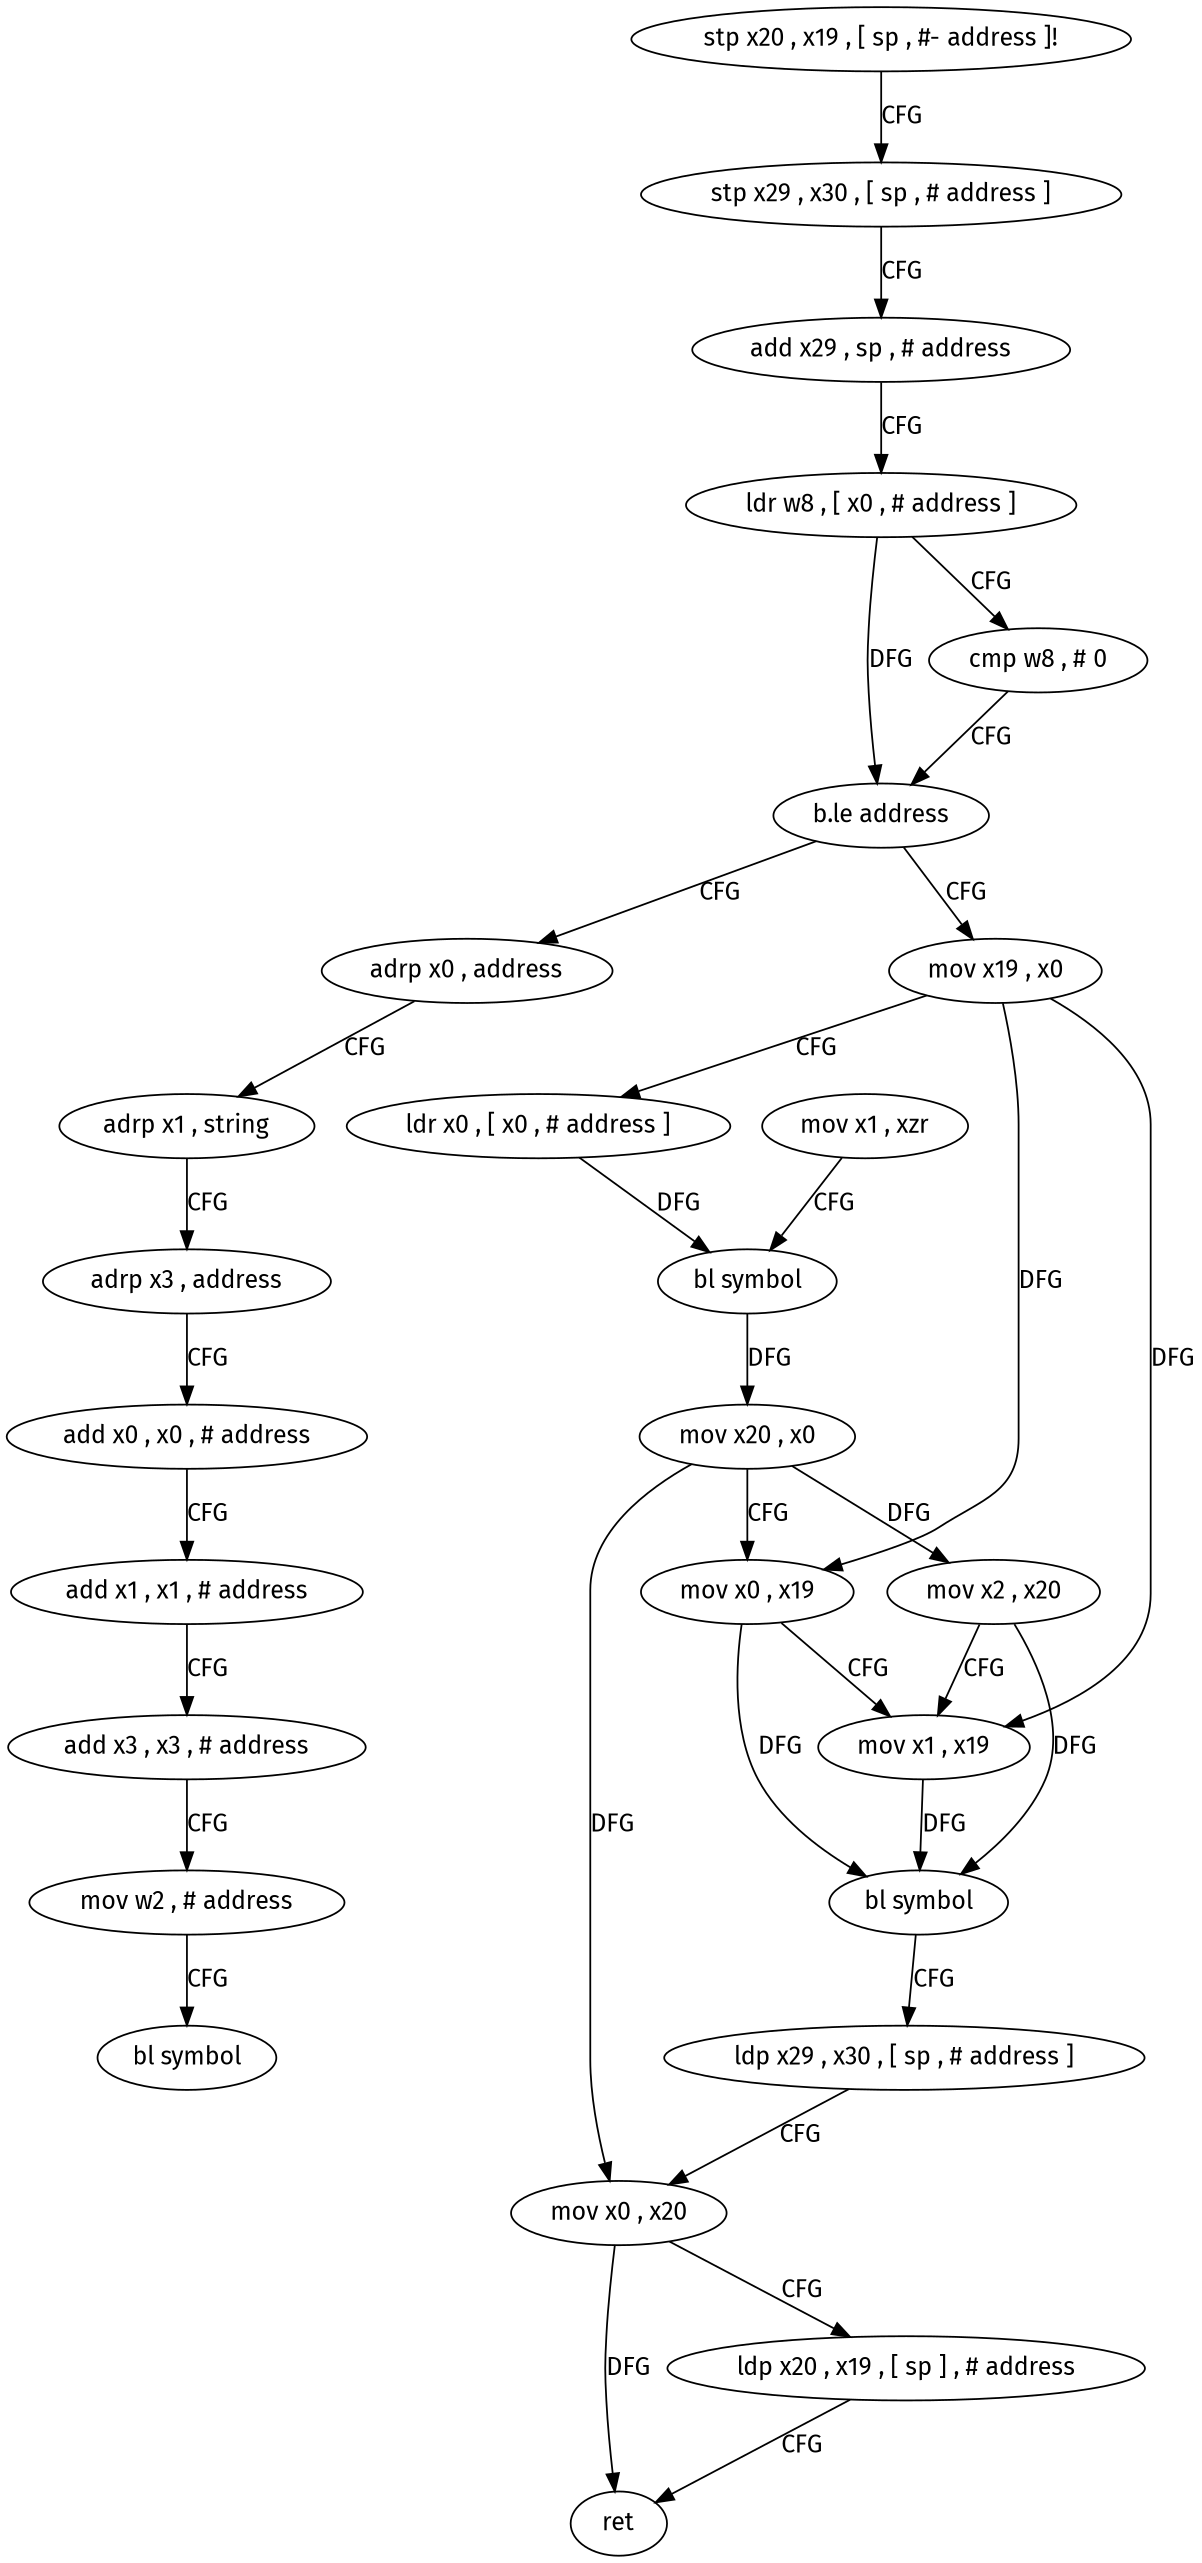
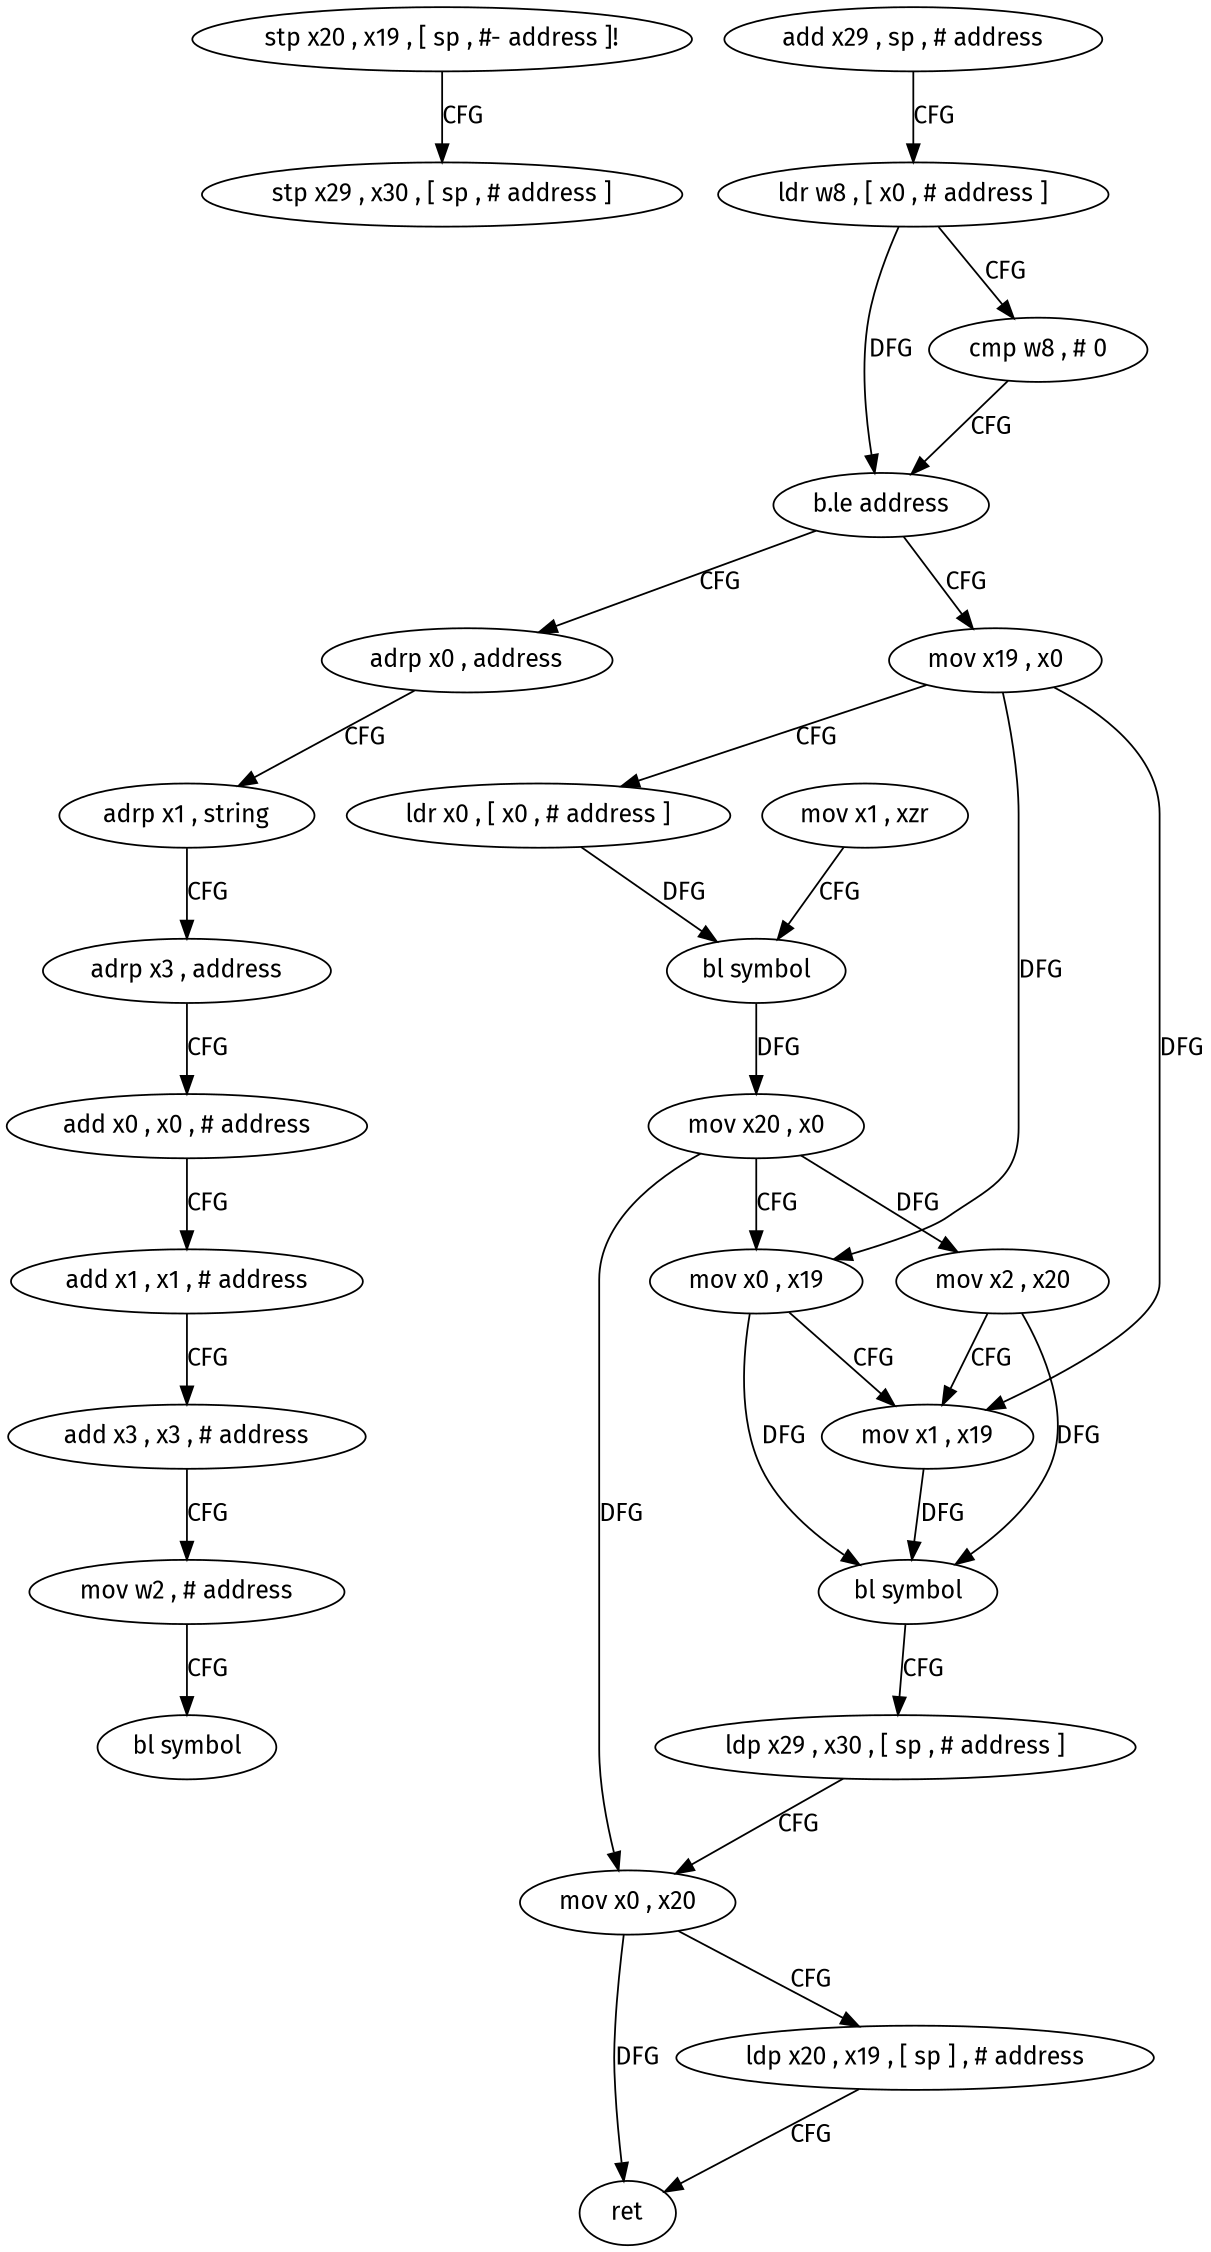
(881, 263) -> none
